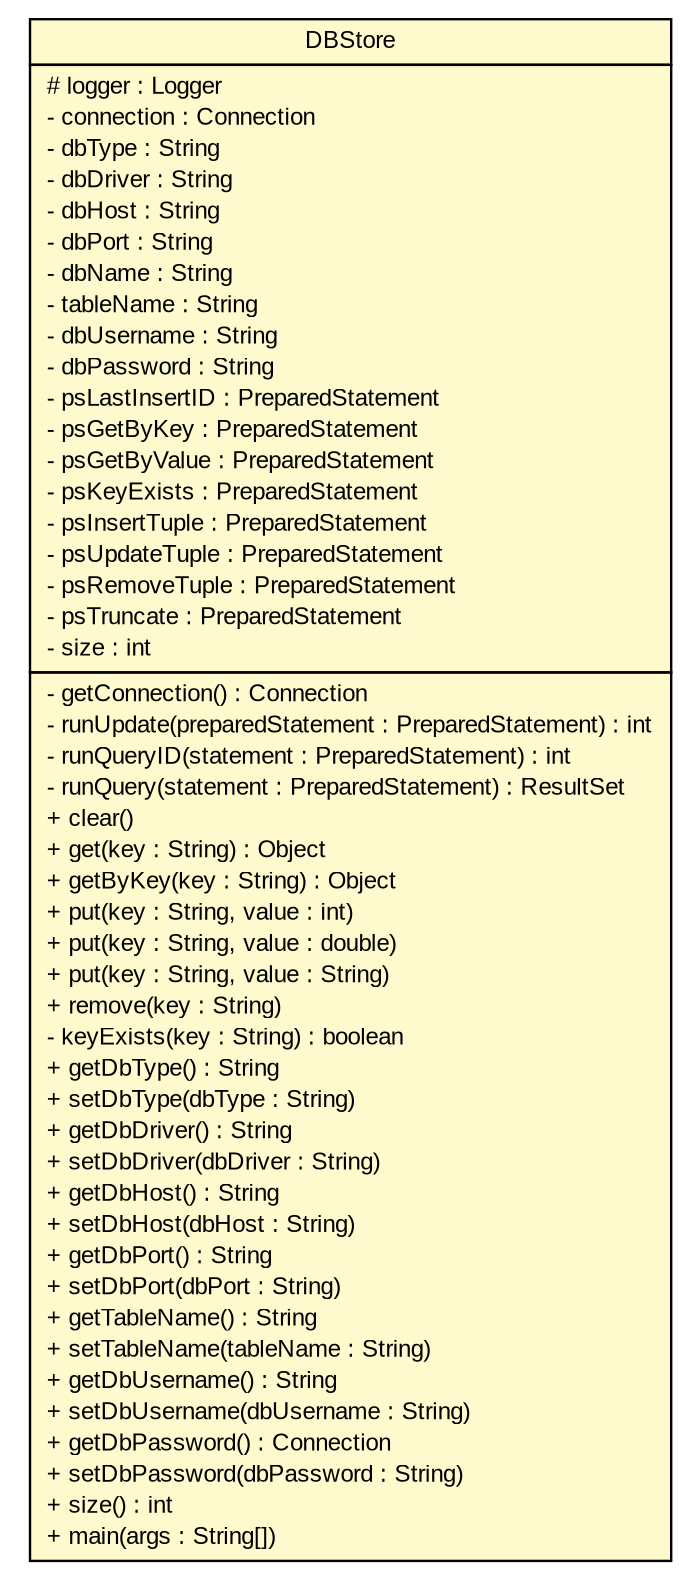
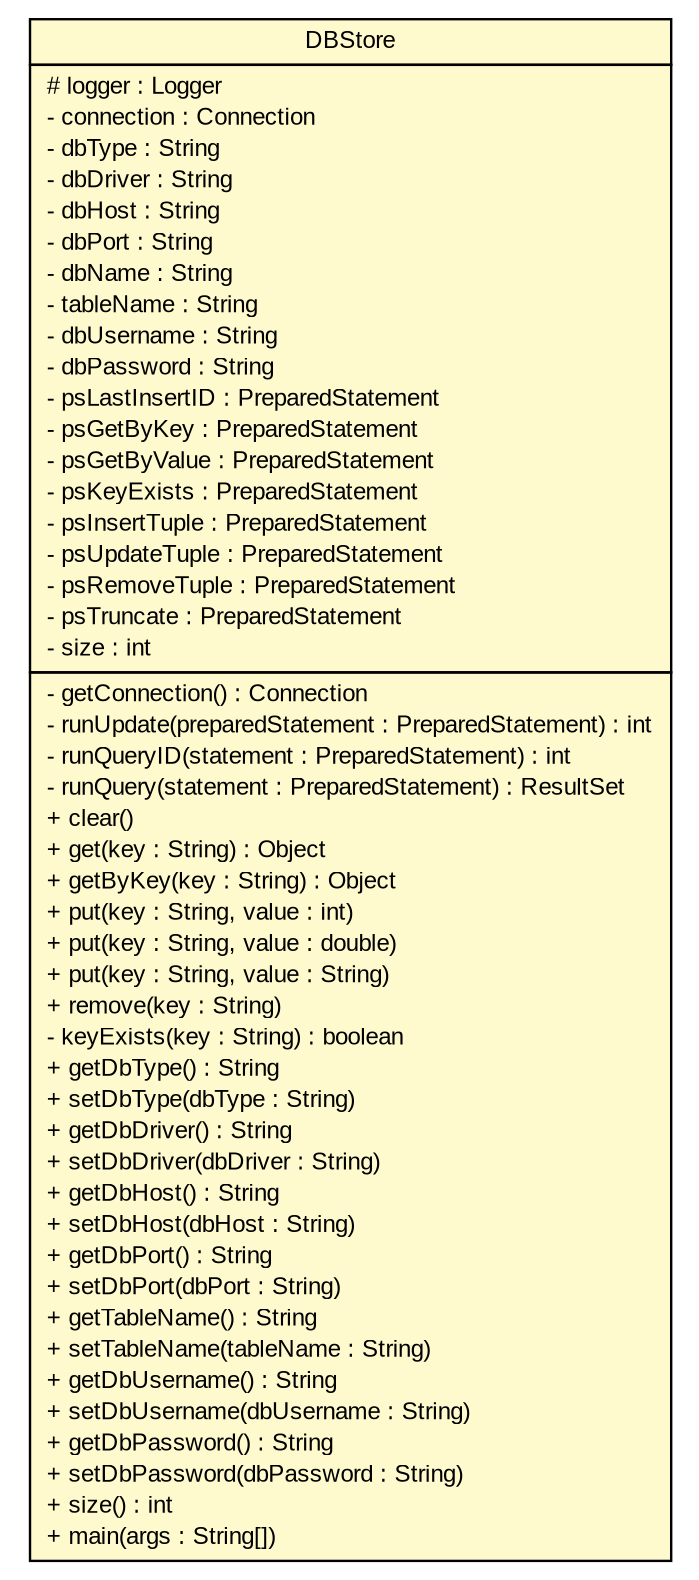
(220, 1443) -> (191, 1443)
